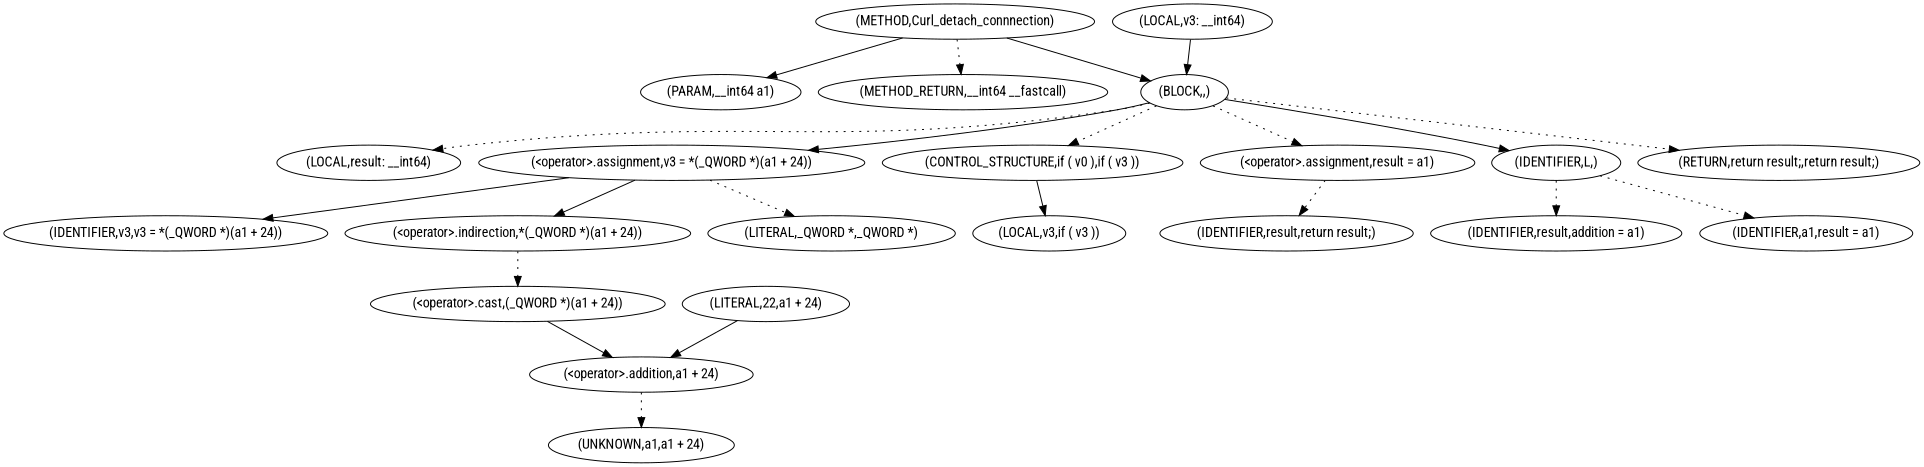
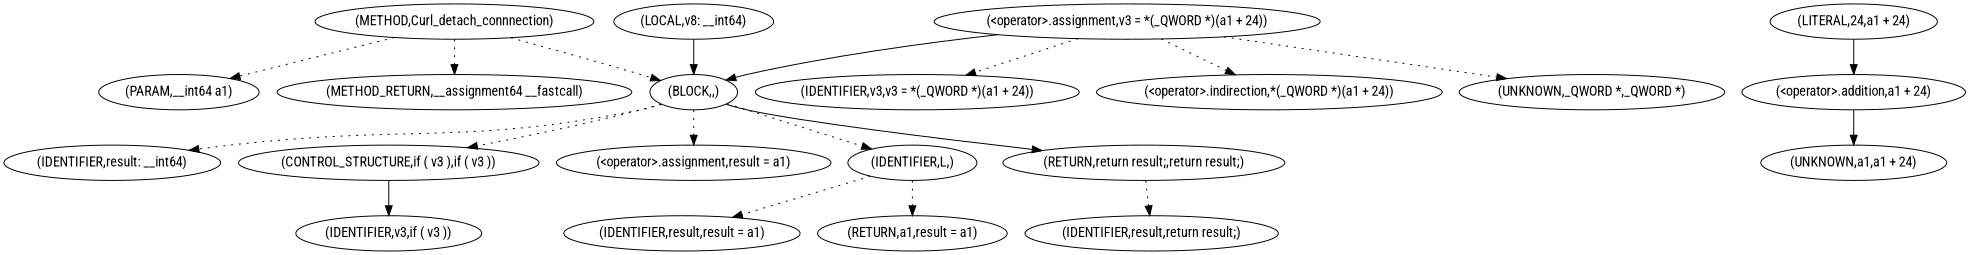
(1192, 22) -> (694, 22)
(839, 56) -> (317, 57)
(1074, 58) -> (581, 57)
(963, 92) -> (454, 92)
(1362, 122) -> (795, 125)
(1448, 124) -> (878, 131)
(968, 132) -> (866, 52)
(369, 163) -> (112, 163)
(1033, 163) -> (389, 163)
(1315, 194) -> (1147, 193)
(599, 196) -> (1194, 55)
(421, 198) -> (1027, 55)
(832, 233) -> (1592, 92)
(1049, 233) -> (389, 233)
(1556, 233) -> (682, 233)
(1806, 233) -> (912, 233)
(518, 304) -> none
(766, 304) -> (1854, 22)
(641, 405) -> (1854, 123)
